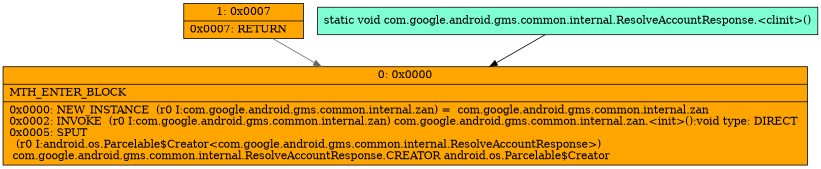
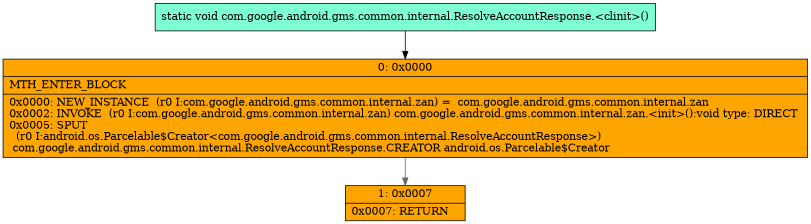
(294, 51) -> (405, 168)
